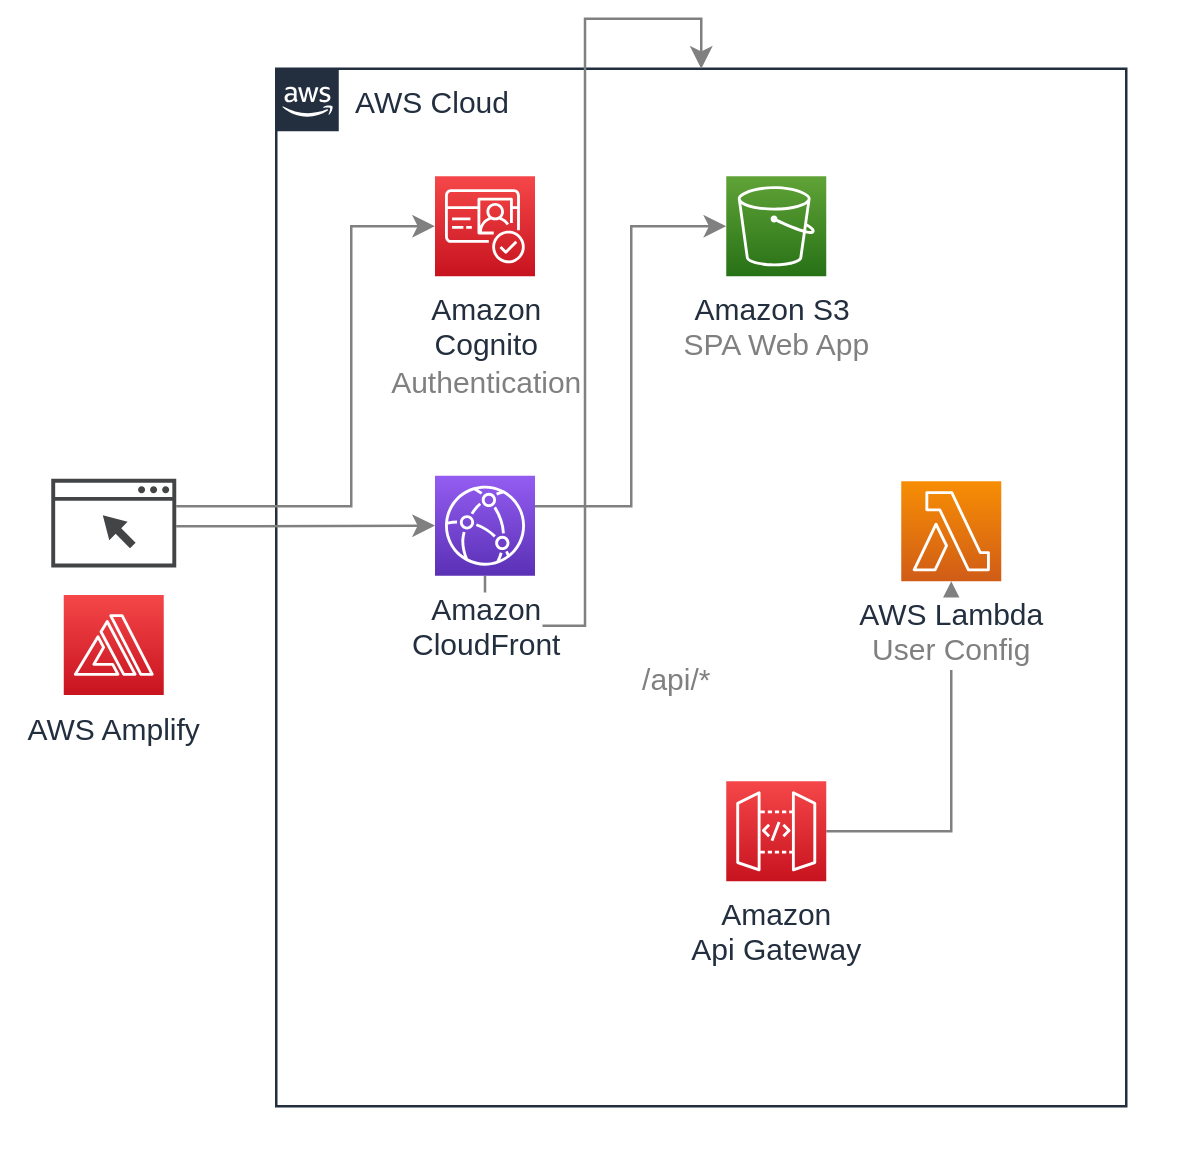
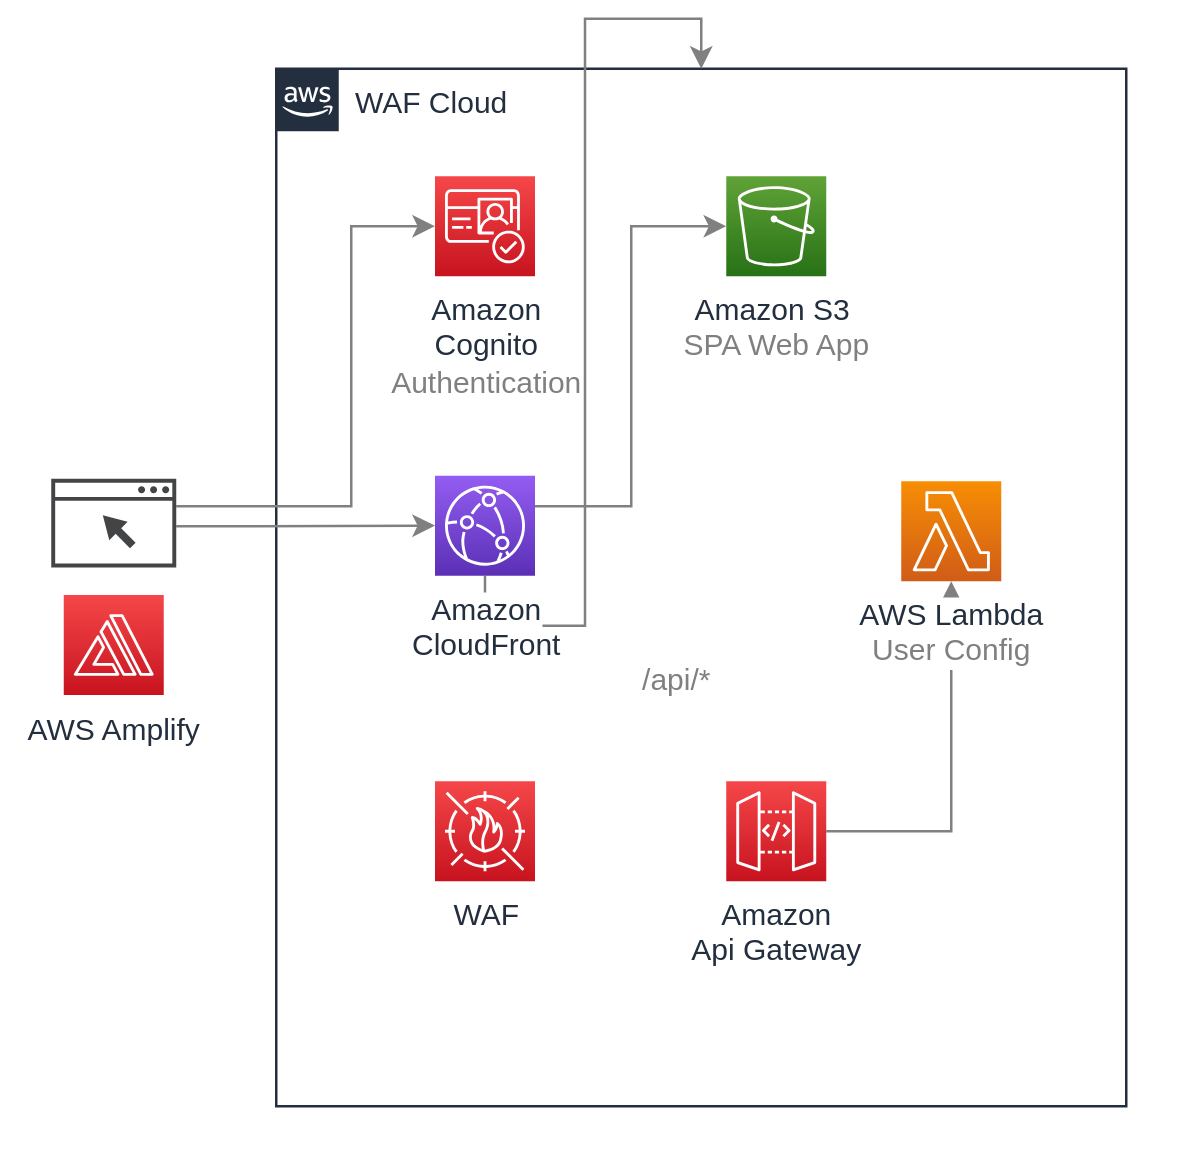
(424, 104) -> (424, 104)
none -> (485, 831)
